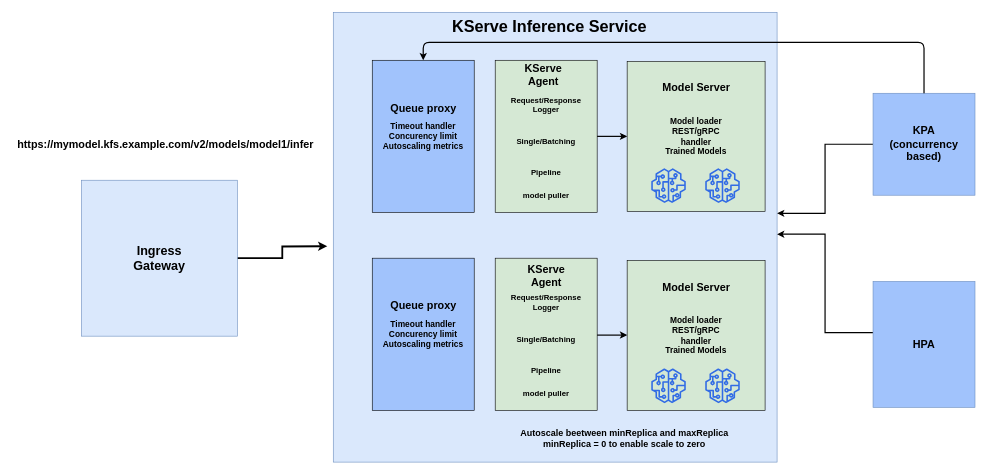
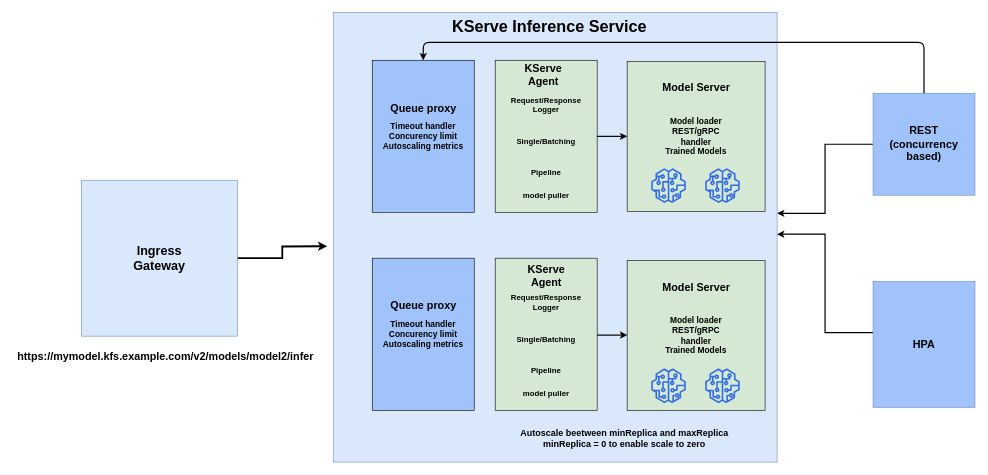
(165, 144) -> none
(924, 144) -> (924, 144)
none -> (165, 357)
